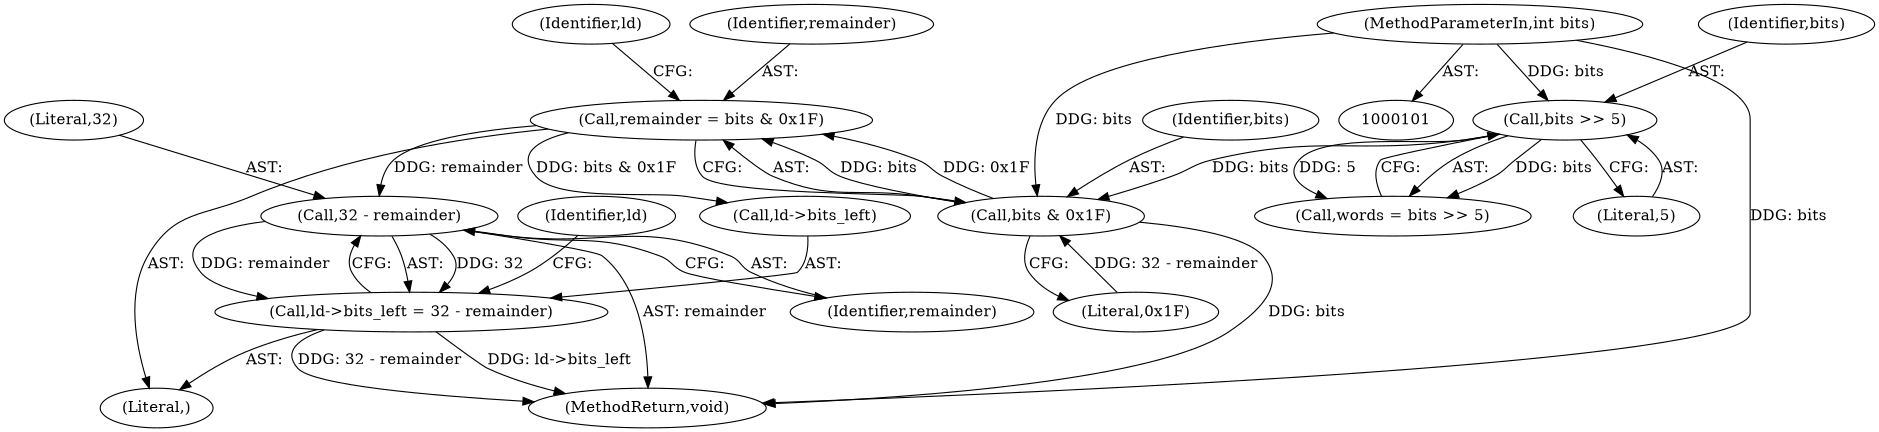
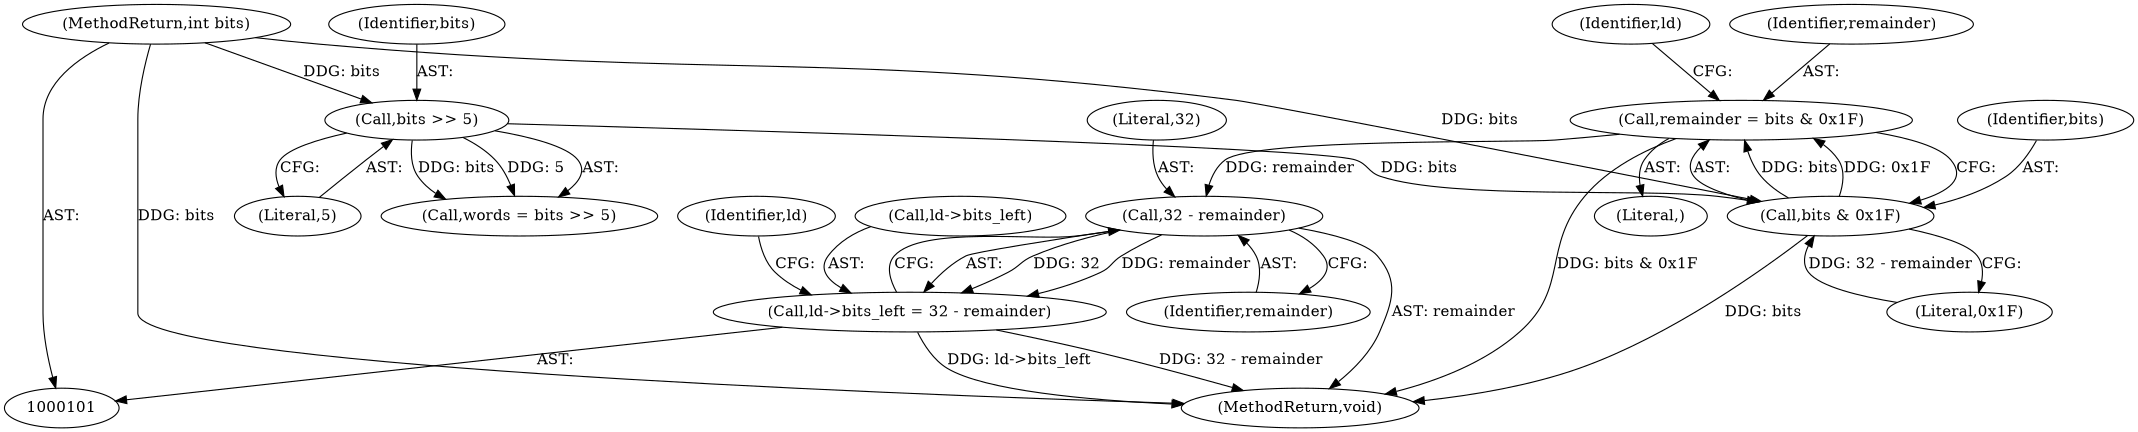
(1480, 24) -> (157, 24)
(1415, 151) -> none
(590, 193) -> (1552, 280)
(250, 350) -> (471, 362)
